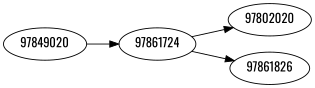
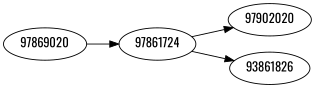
(270, 20) -> (270, 20)
(45, 44) -> (45, 44)
(270, 68) -> (270, 68)
